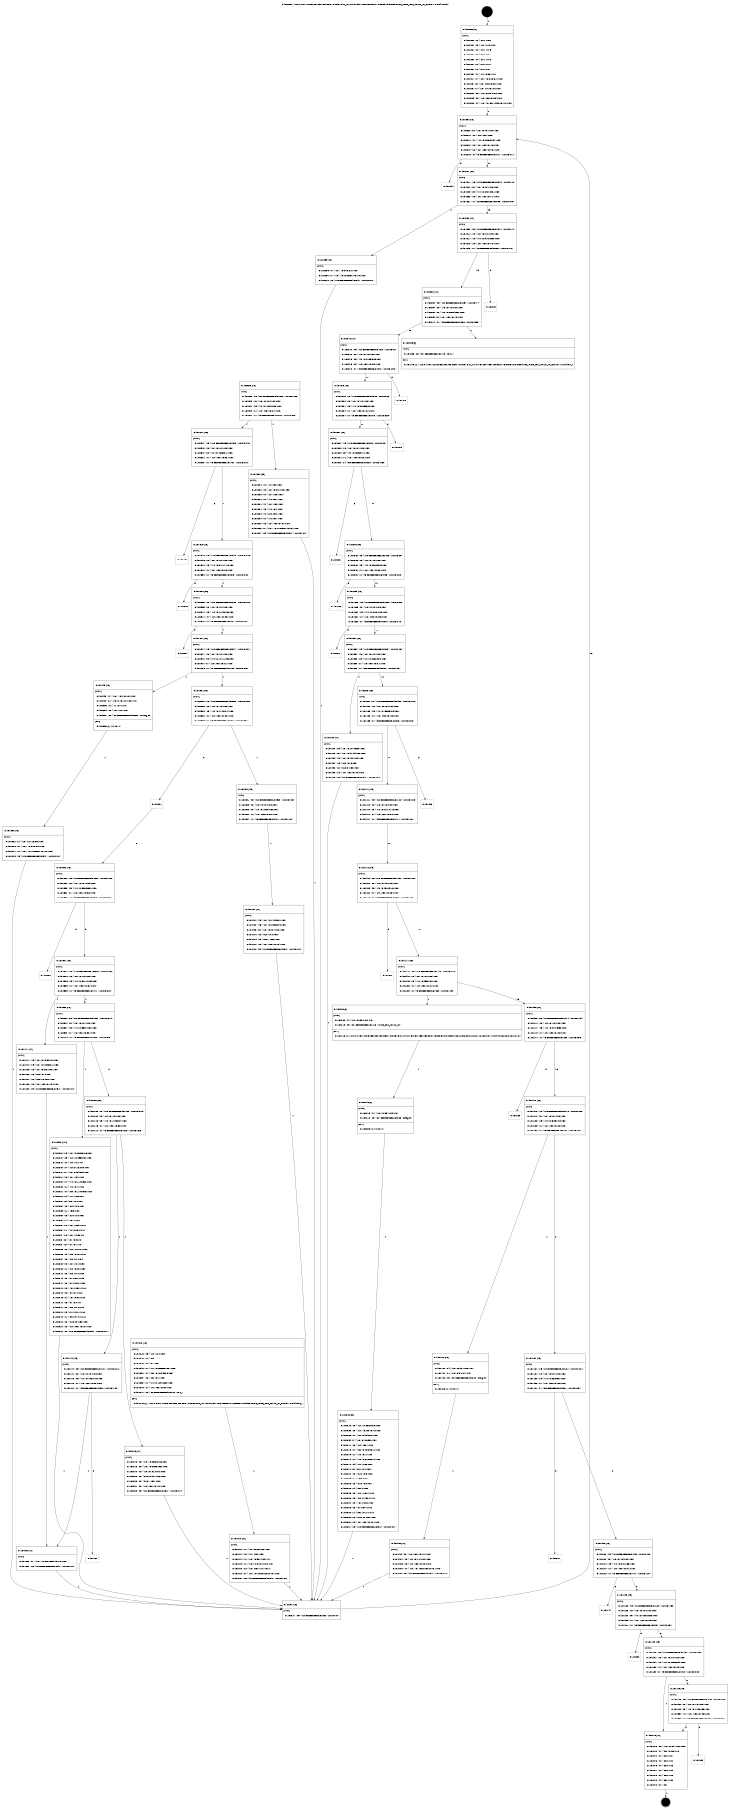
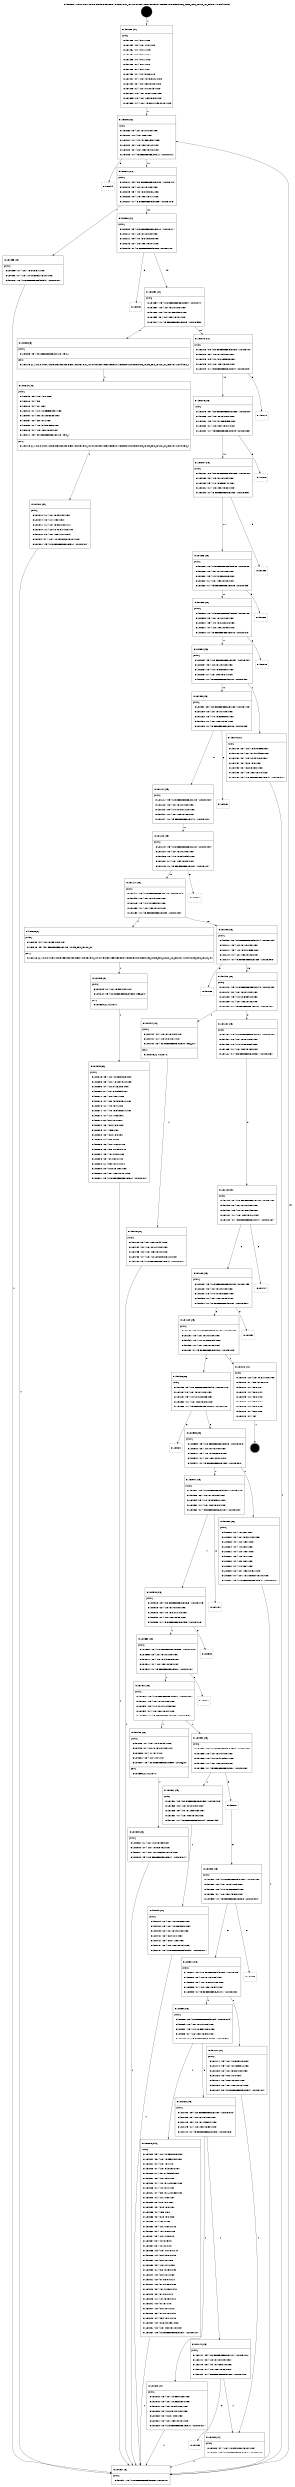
none -> (104, 374)
(555, 1558) -> none
(685, 1726) -> (208, 1419)
